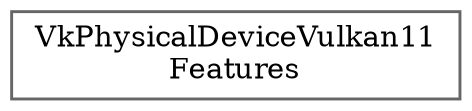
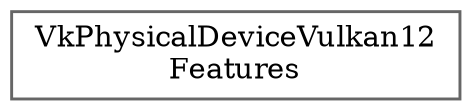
(236, 55) -> (236, 55)
